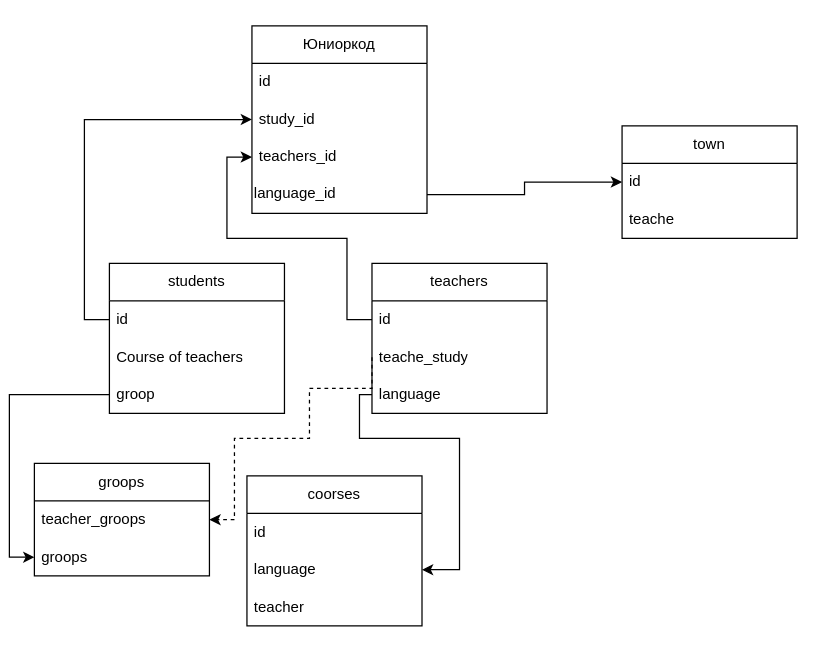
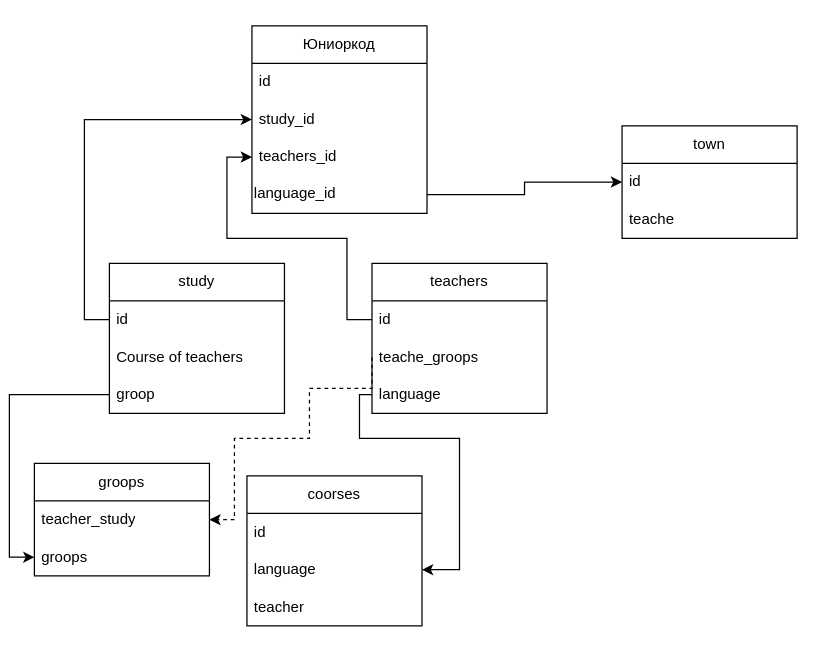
(197, 282) -> (197, 282)
(430, 357) -> (434, 357)
(101, 519) -> (96, 519)
